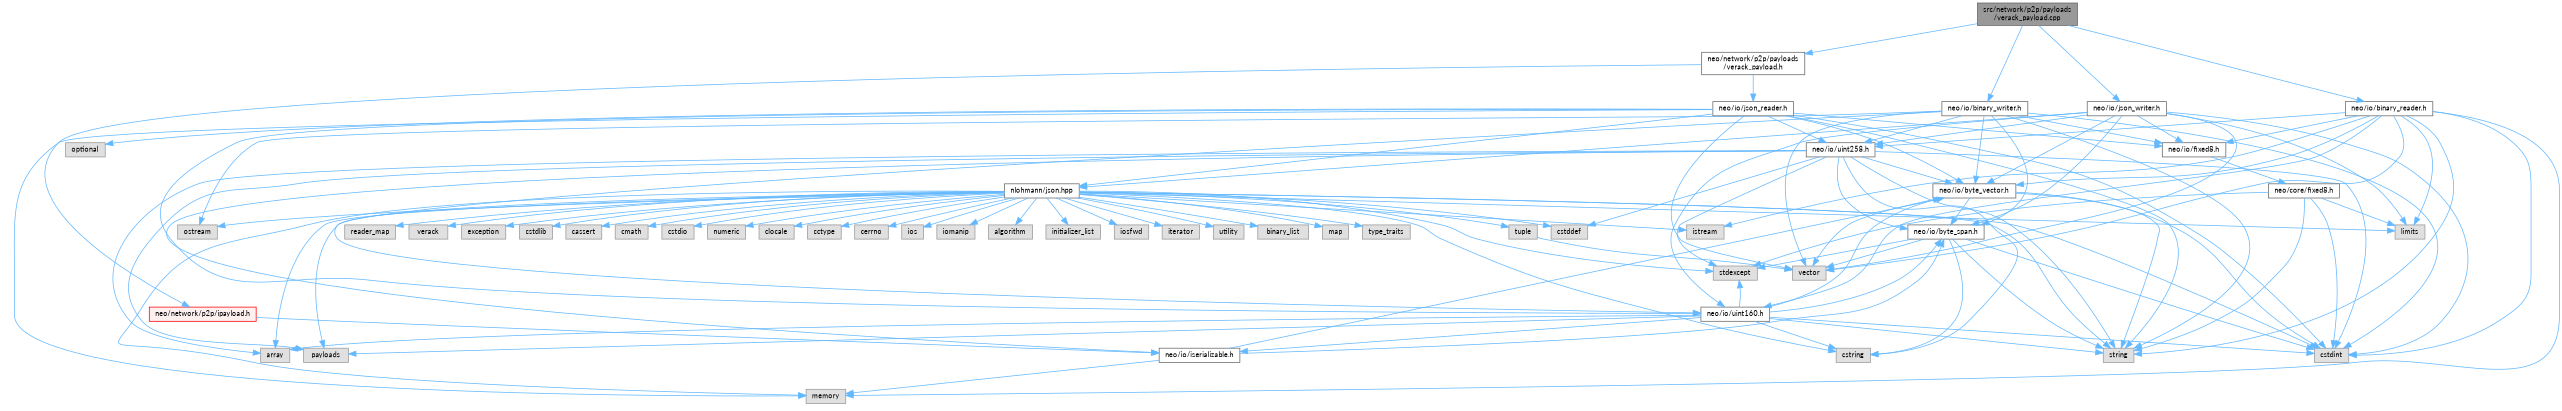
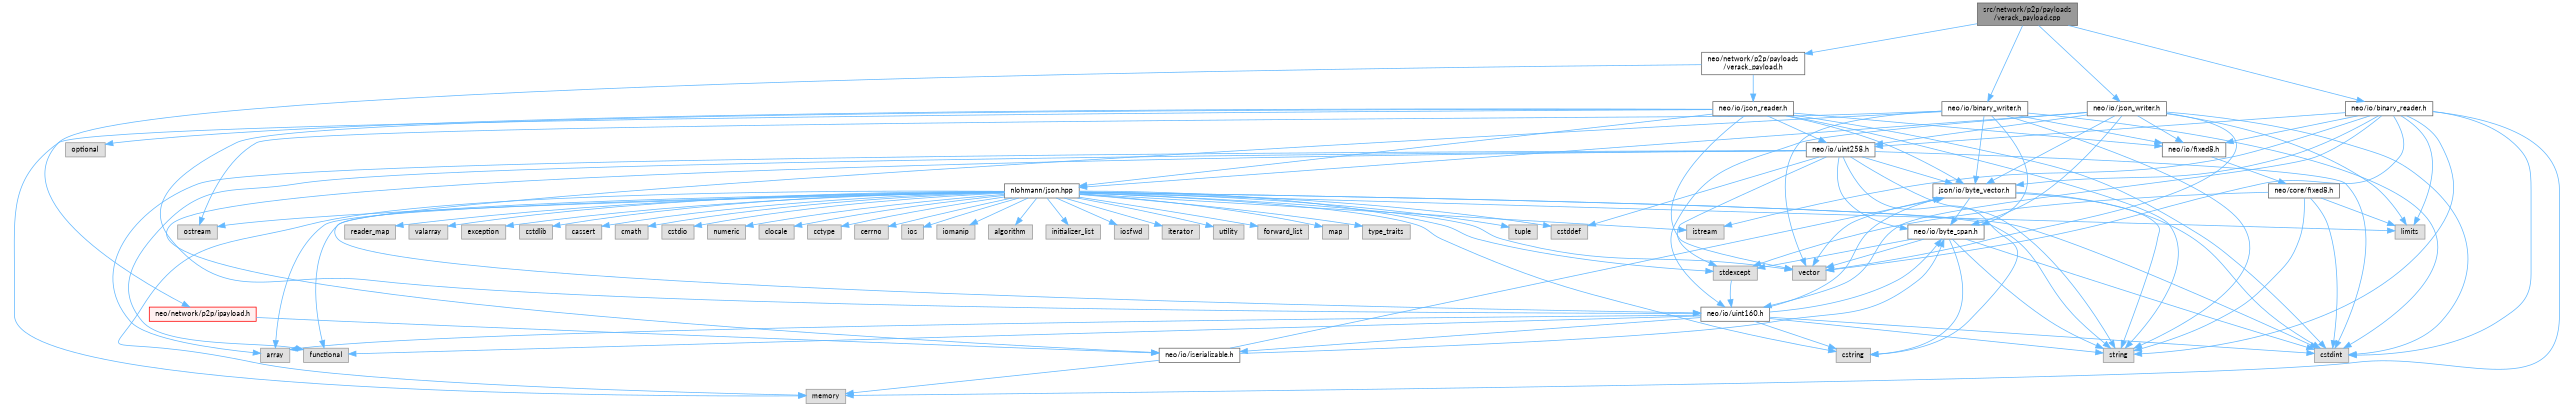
(1916, 128) -> none
(1974, 191) -> (1974, 191)
(428, 232) -> (428, 232)
(1283, 232) -> (1283, 232)
(1648, 255) -> (1486, 232)
(1740, 298) -> (1730, 290)
(326, 355) -> (326, 355)
